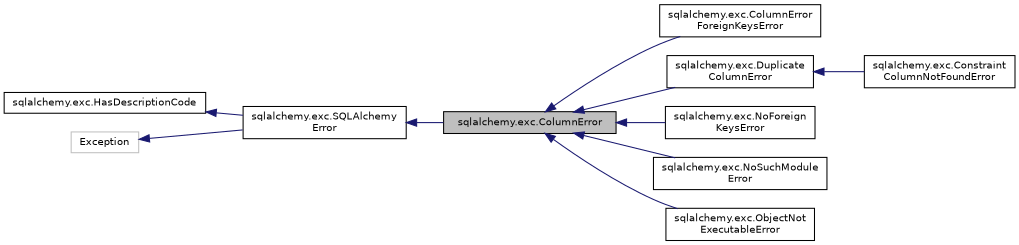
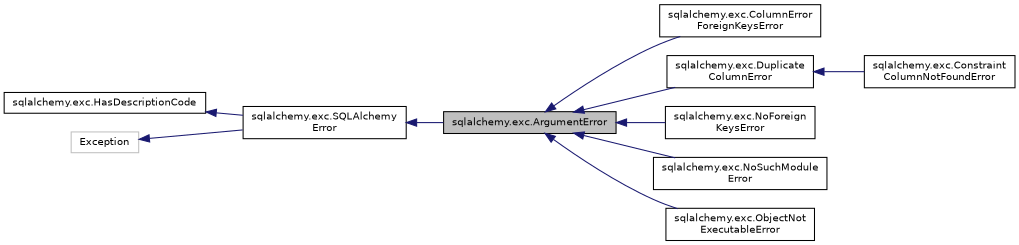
(530, 123) -> (530, 123)
